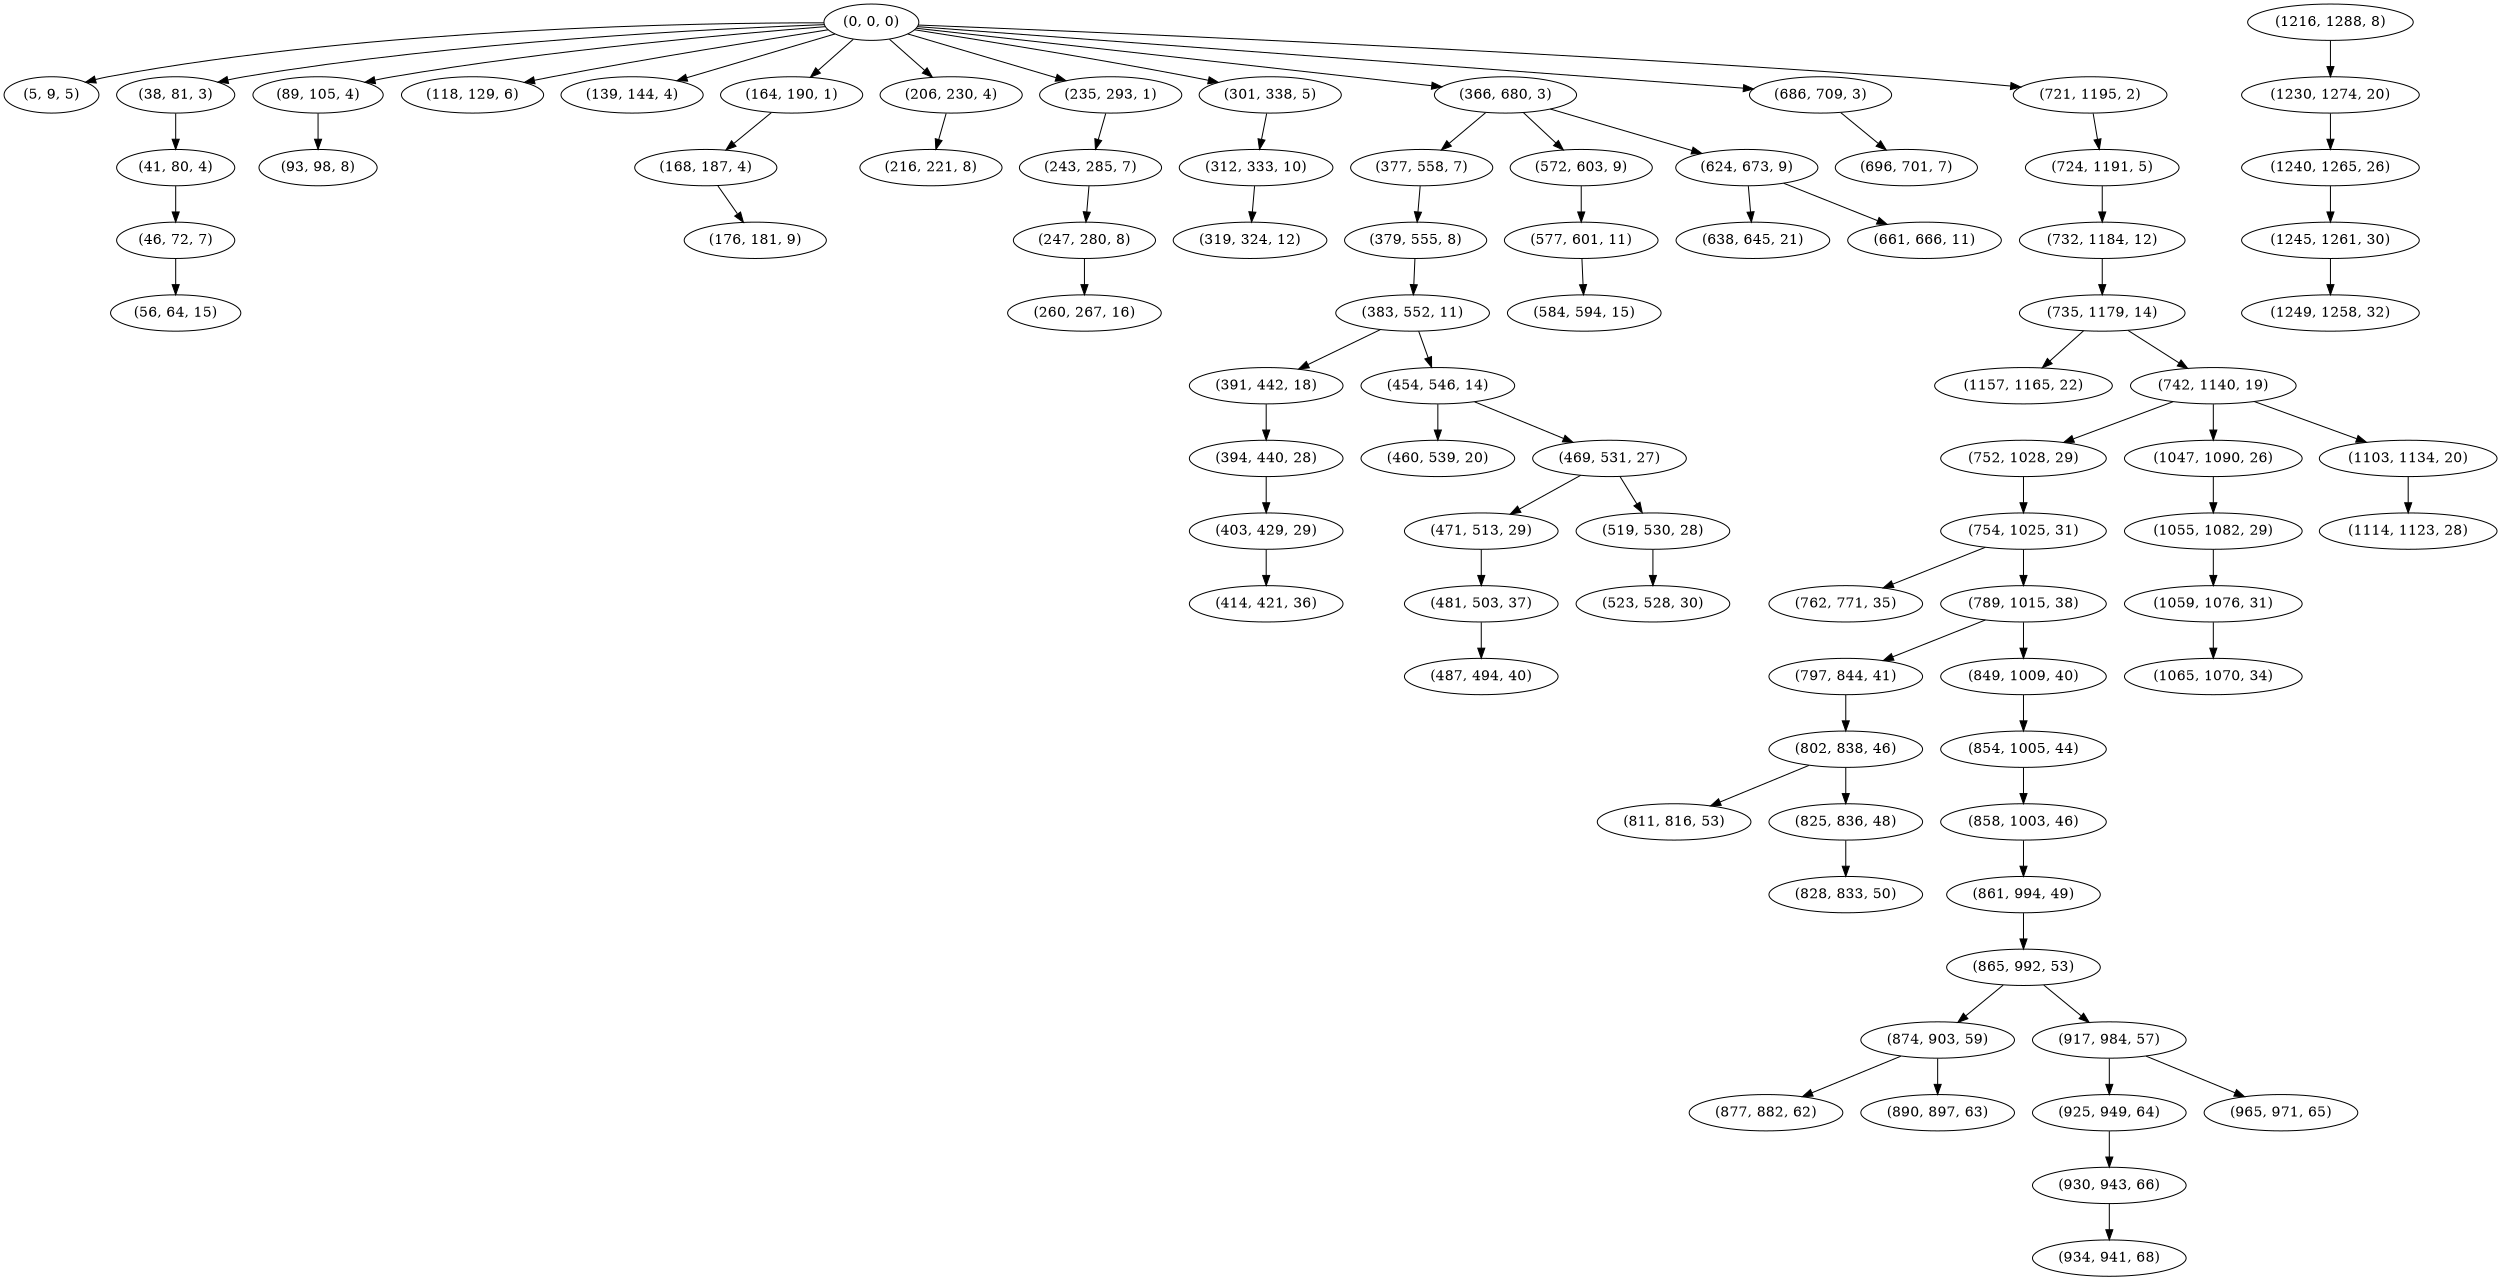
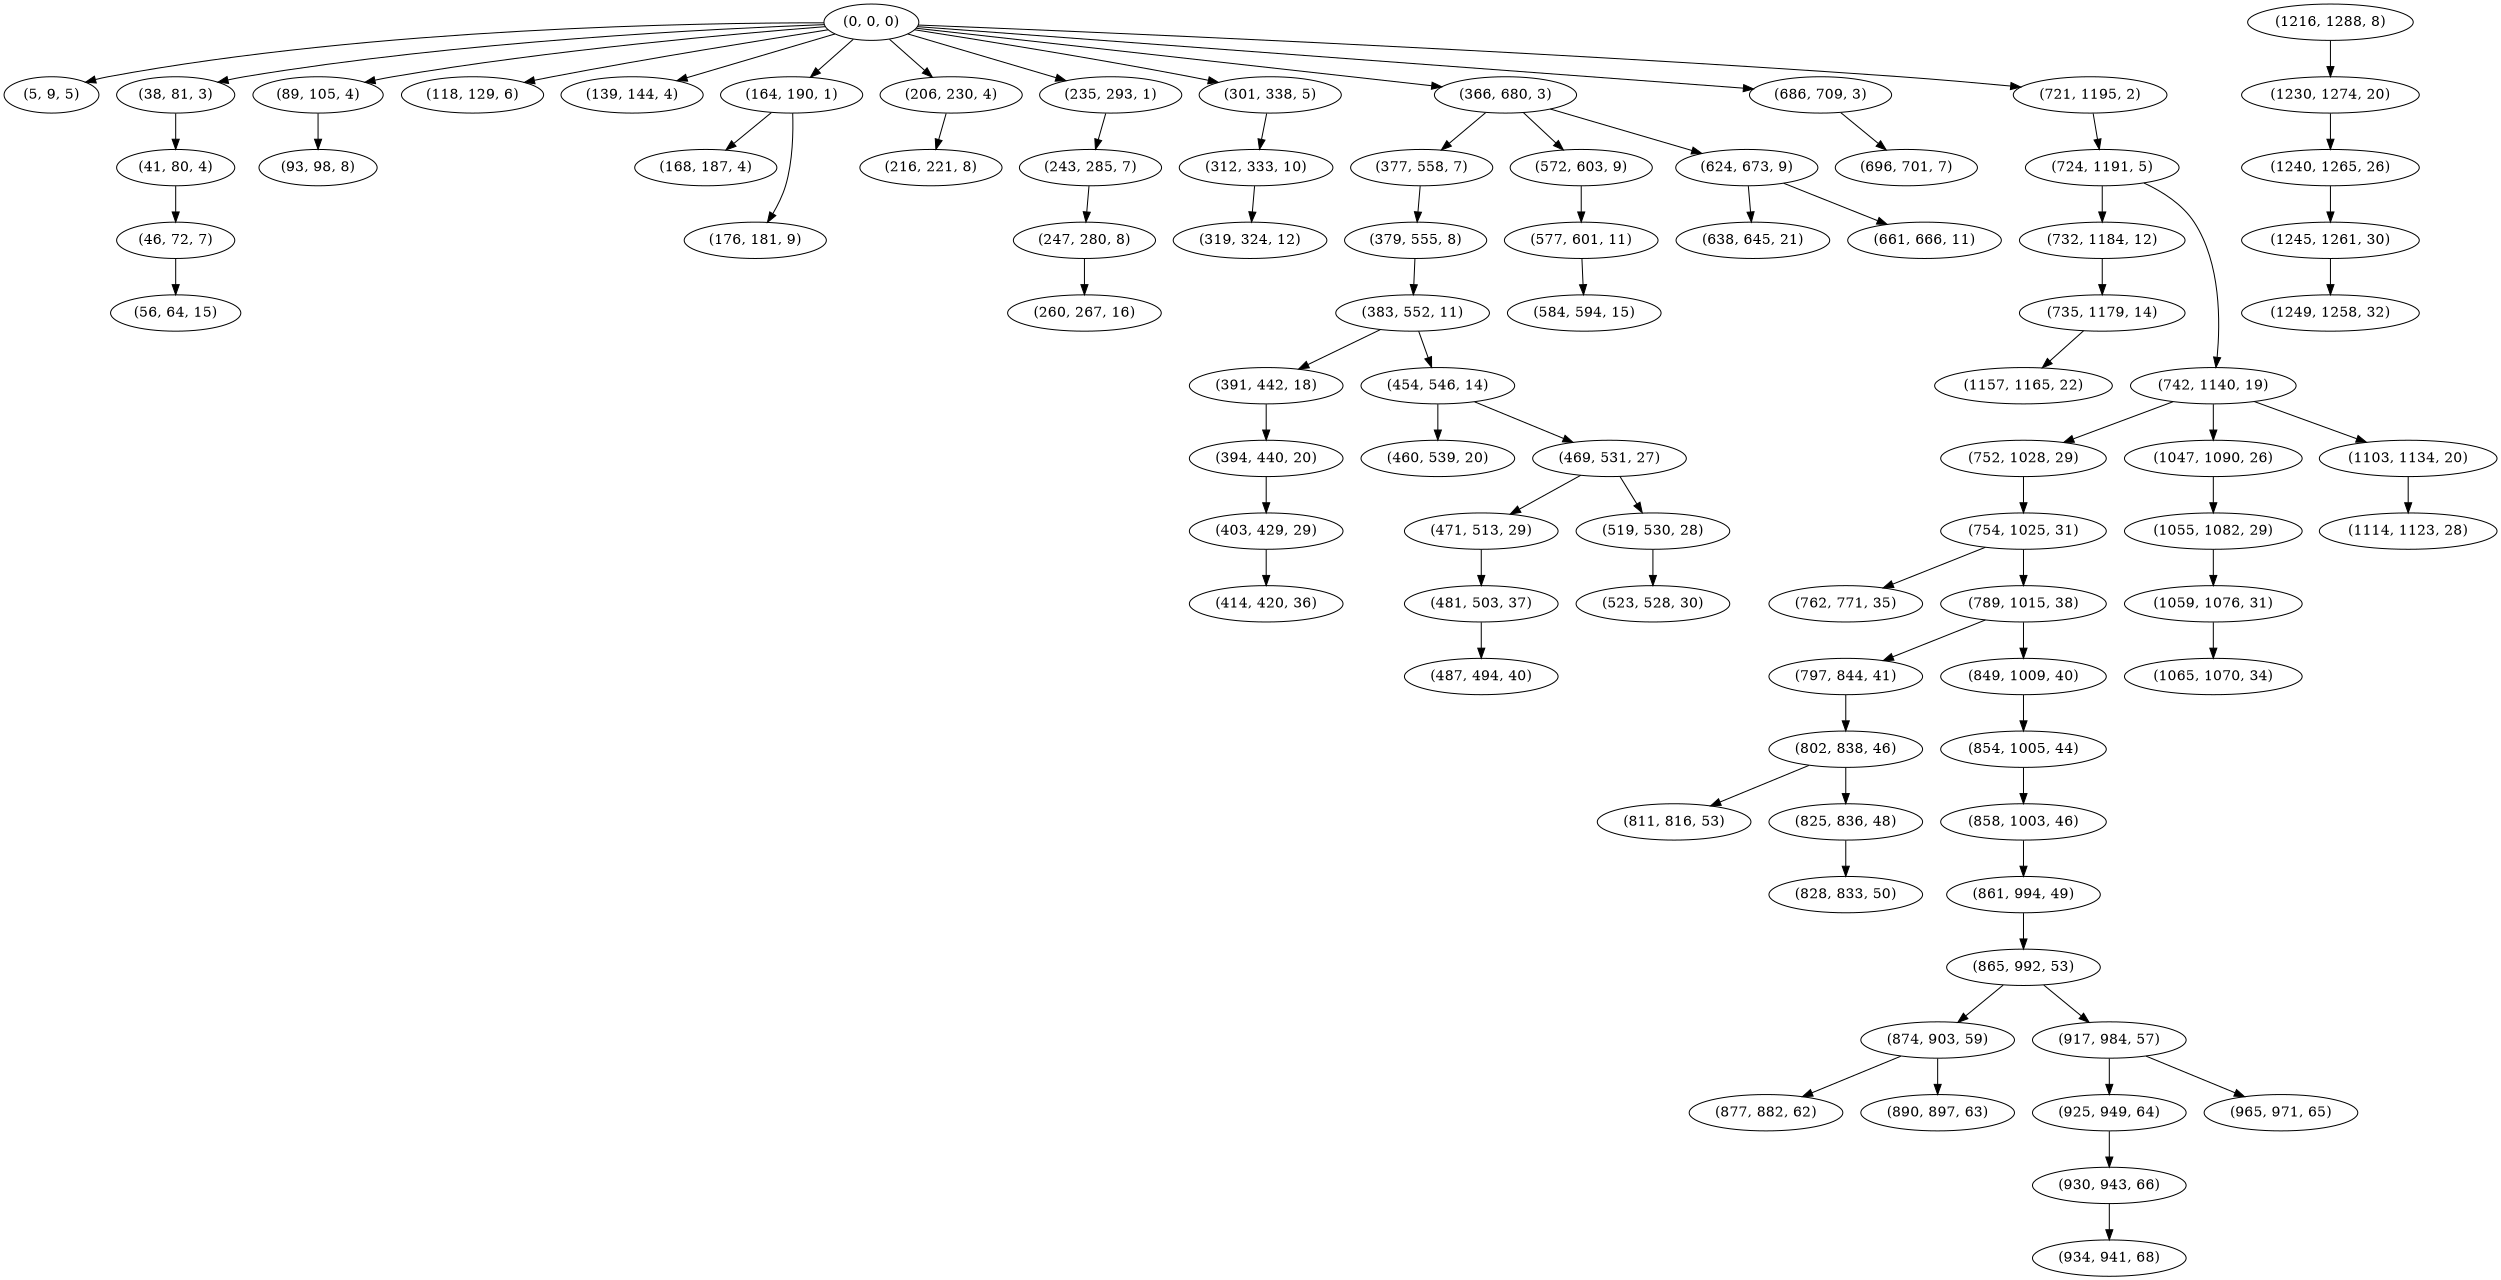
(728, 200) -> (790, 165)
(2153, 347) -> (2210, 256)
(1266, 458) -> (1266, 458)
(1266, 604) -> (1266, 604)
